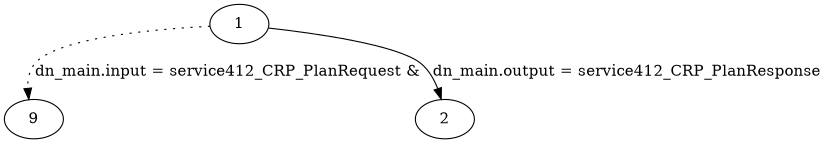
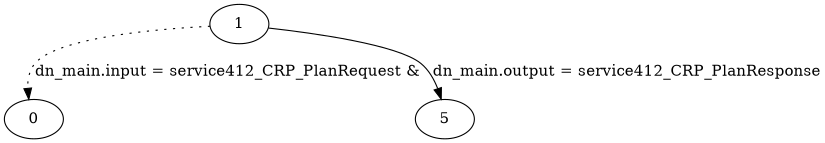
(34, 119) -> (34, 119)
(445, 119) -> (445, 119)
